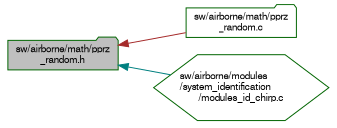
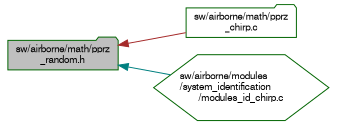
(241, 23) -> (241, 23)
